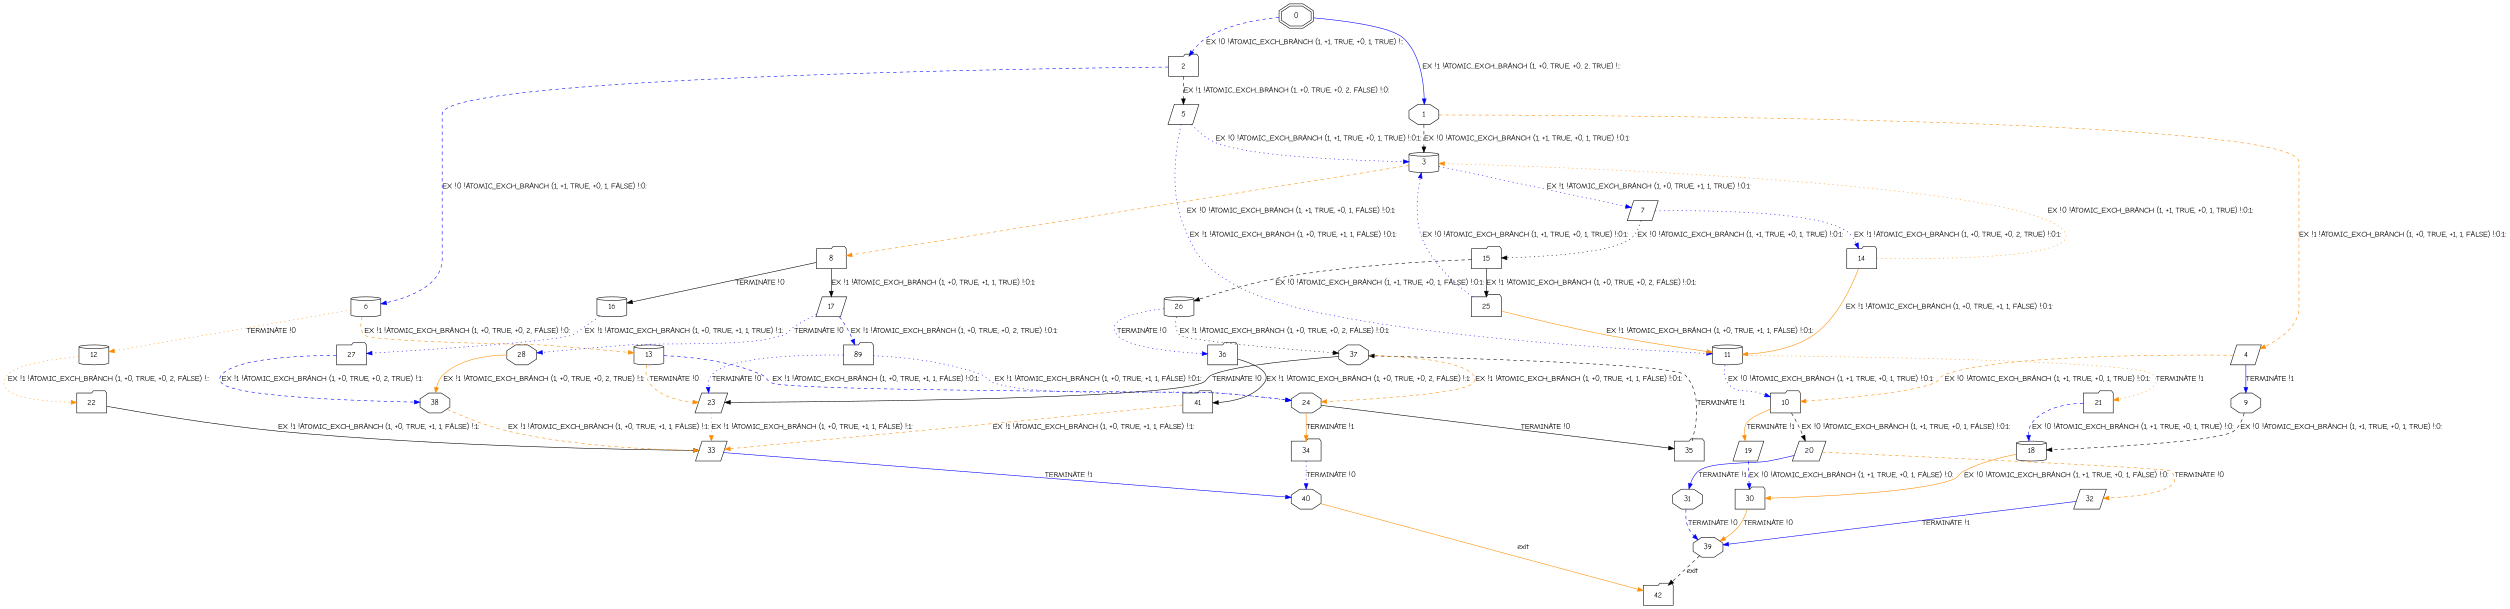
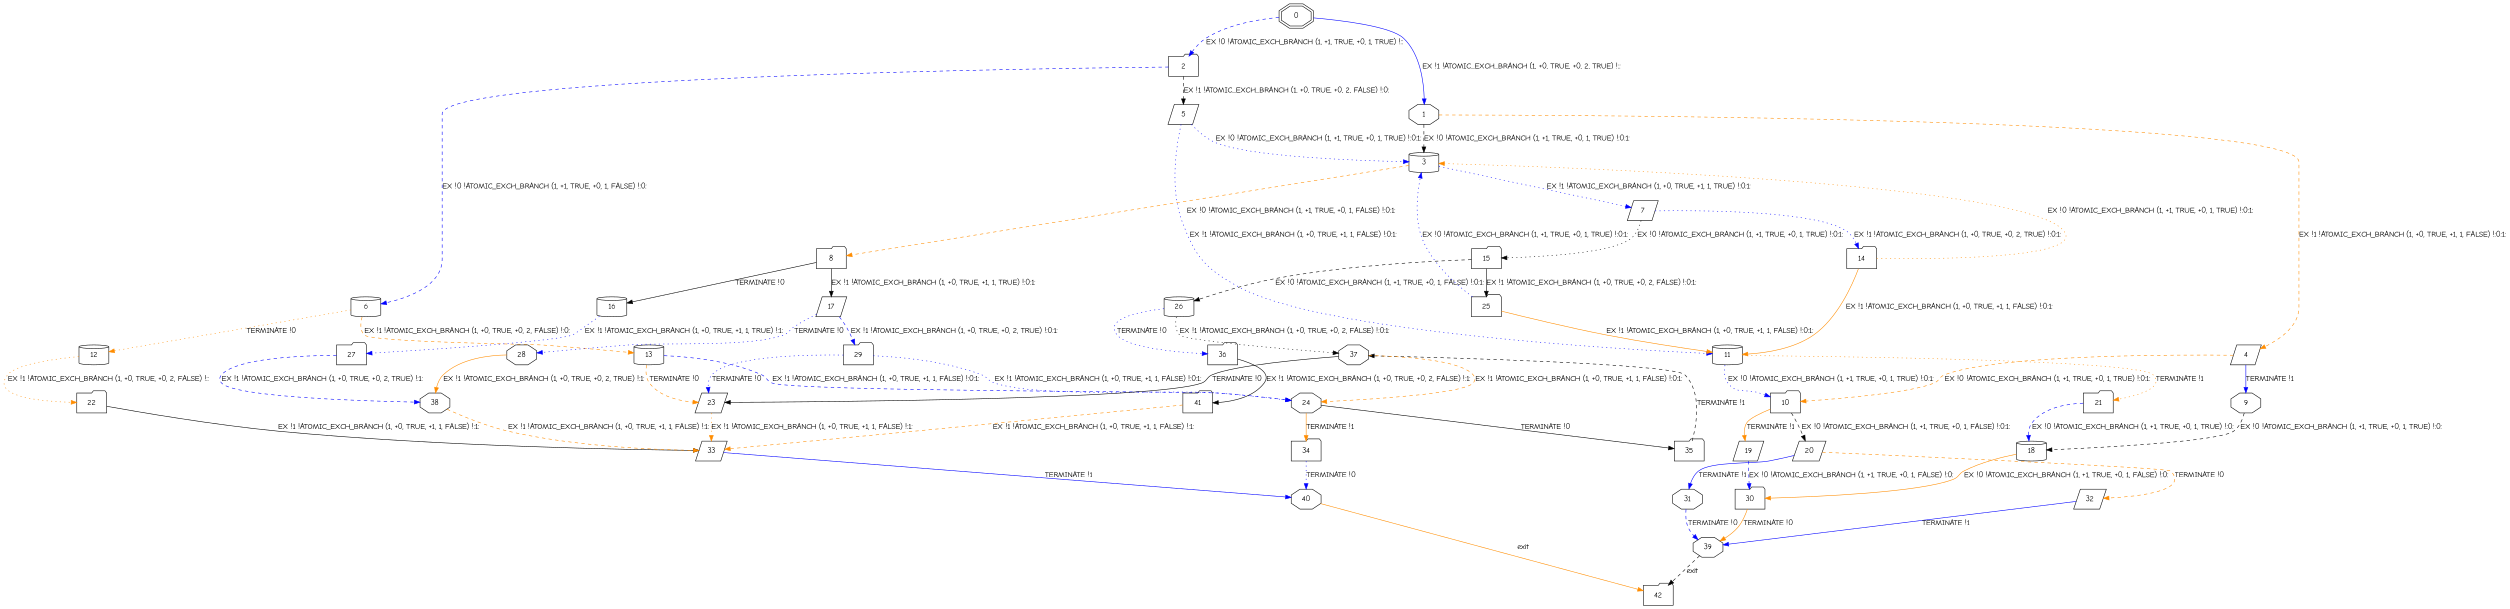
(858, 355) -> (858, 355)
